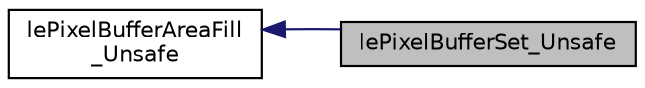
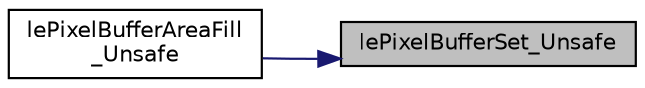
(313, 29) -> (290, 59)
